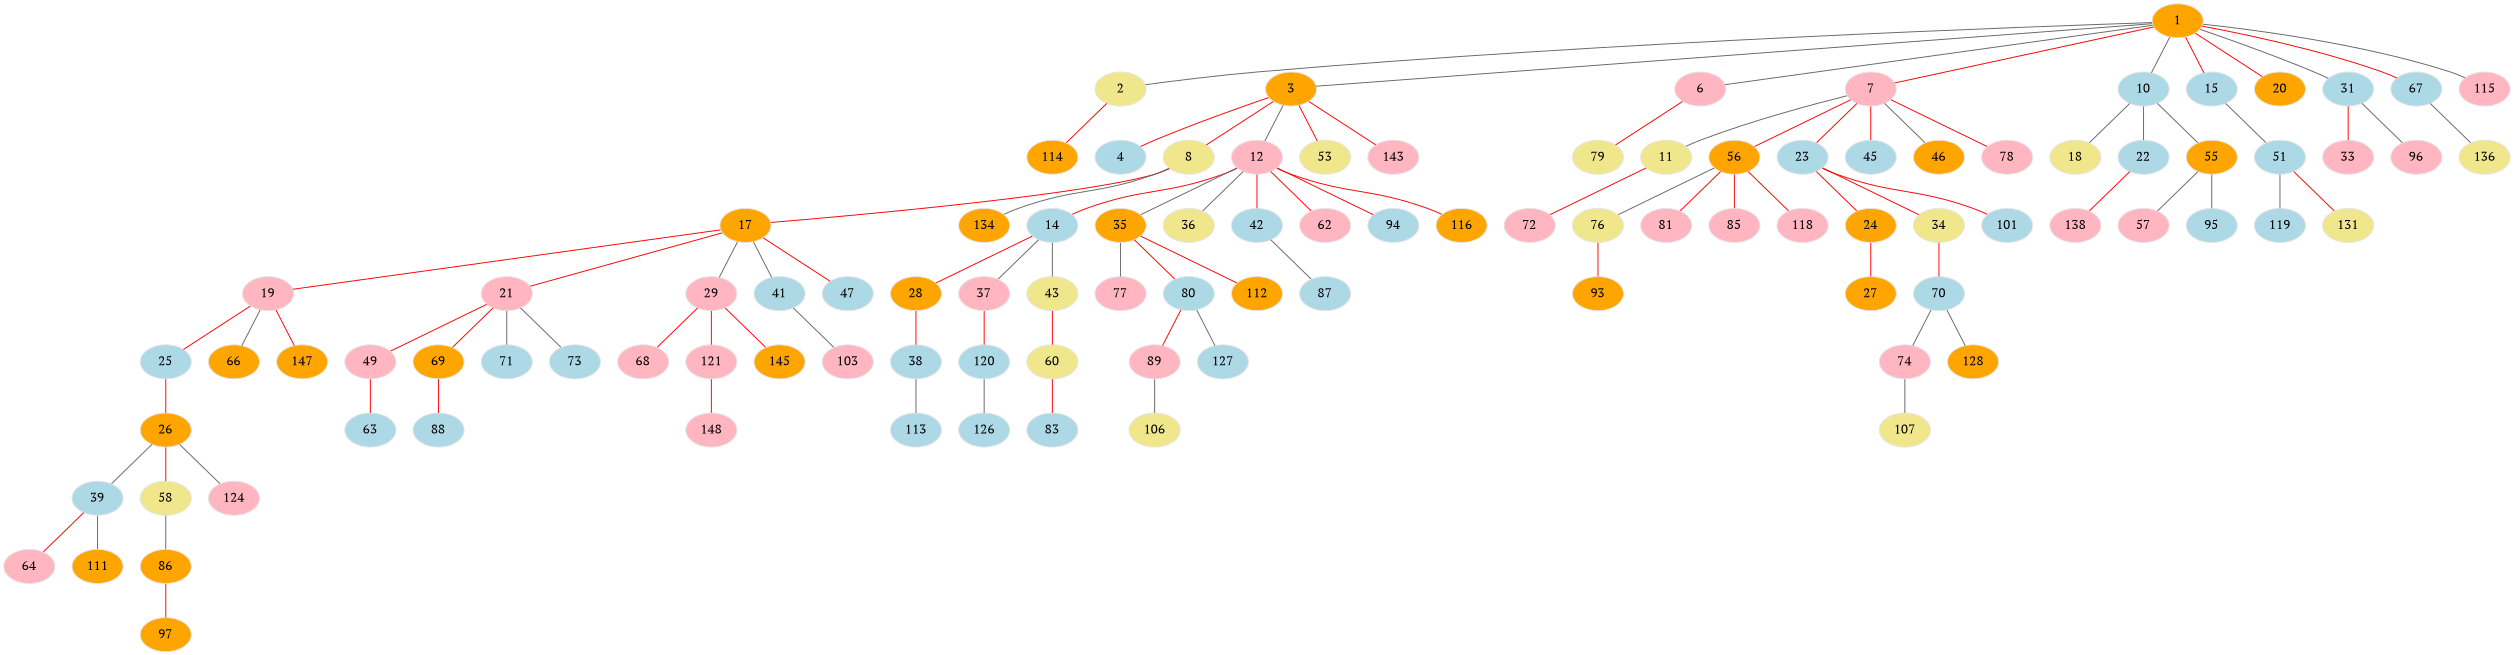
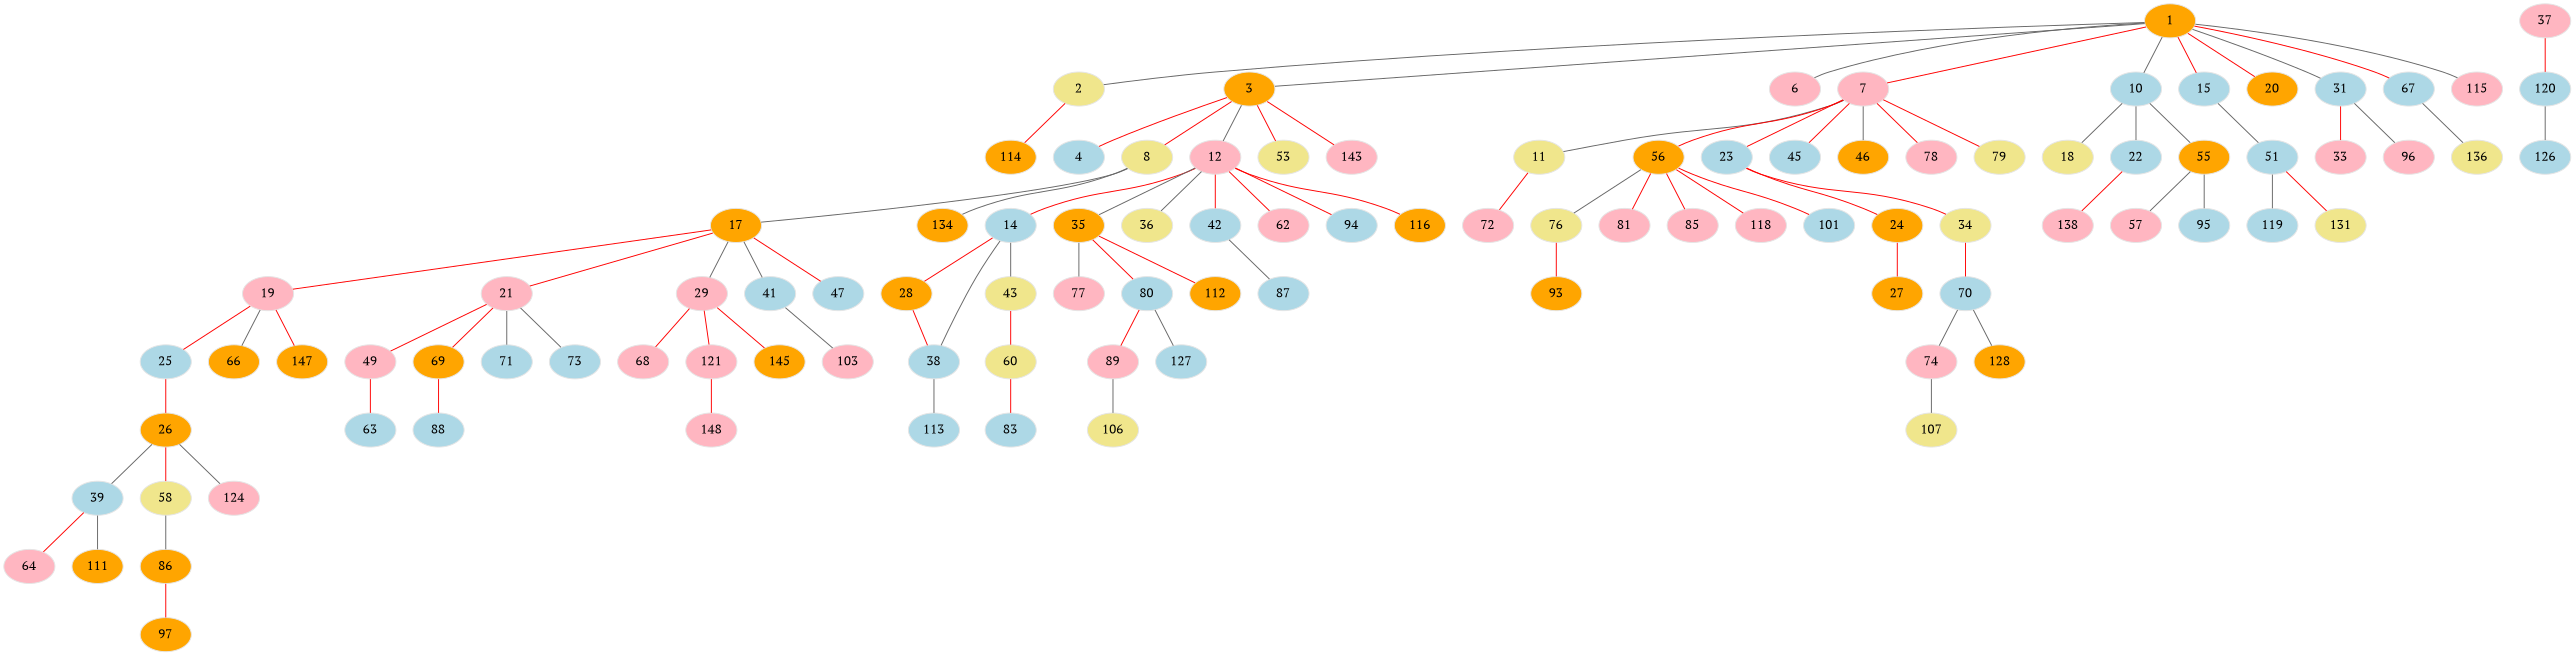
(1649, 123) -> (1931, 123)
(1905, 191) -> (1744, 191)
(971, 203) -> (946, 202)
(1018, 259) -> (968, 292)
